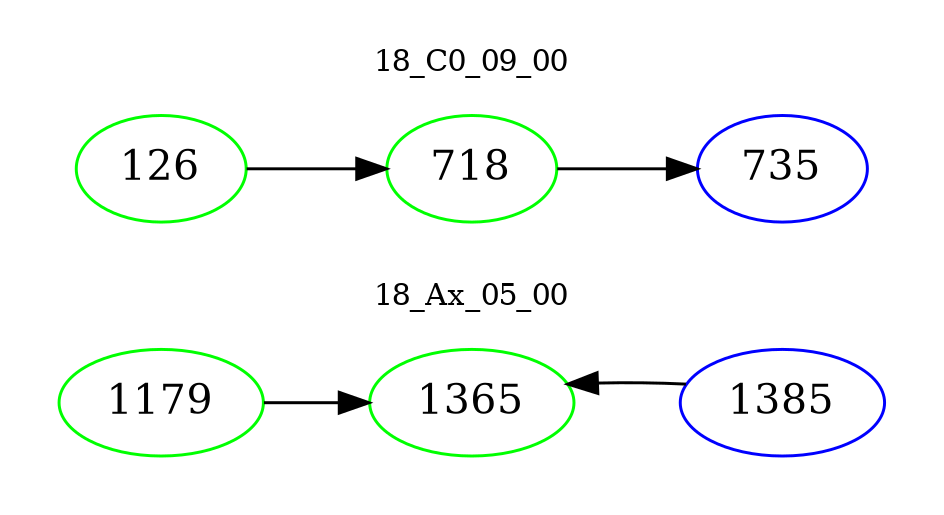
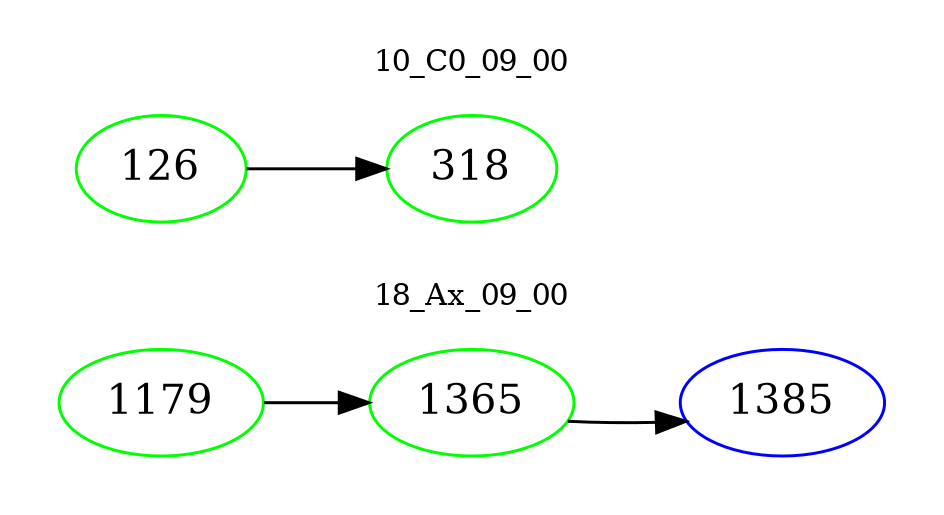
(472, 64) -> (472, 64)
(472, 169) -> (472, 169)
(782, 169) -> none
(472, 298) -> (472, 298)
(642, 383) -> (612, 423)
